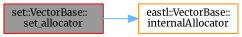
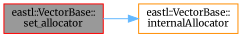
(54, 19) -> (54, 19)
